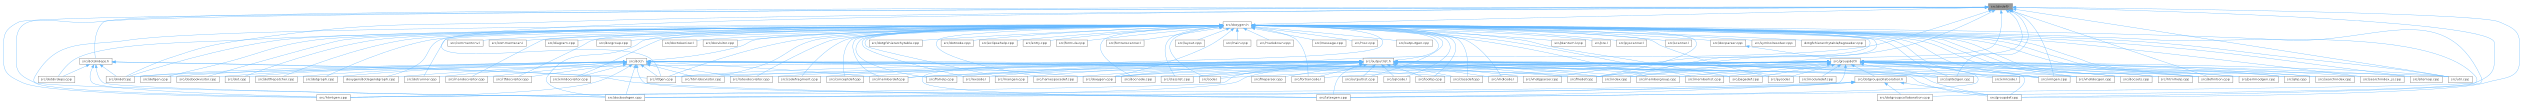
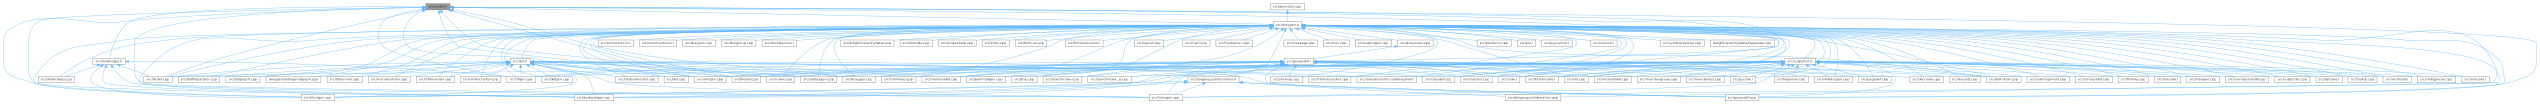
(978, 28) -> (1288, 19)
(1655, 66) -> none
(751, 79) -> (1387, 79)
